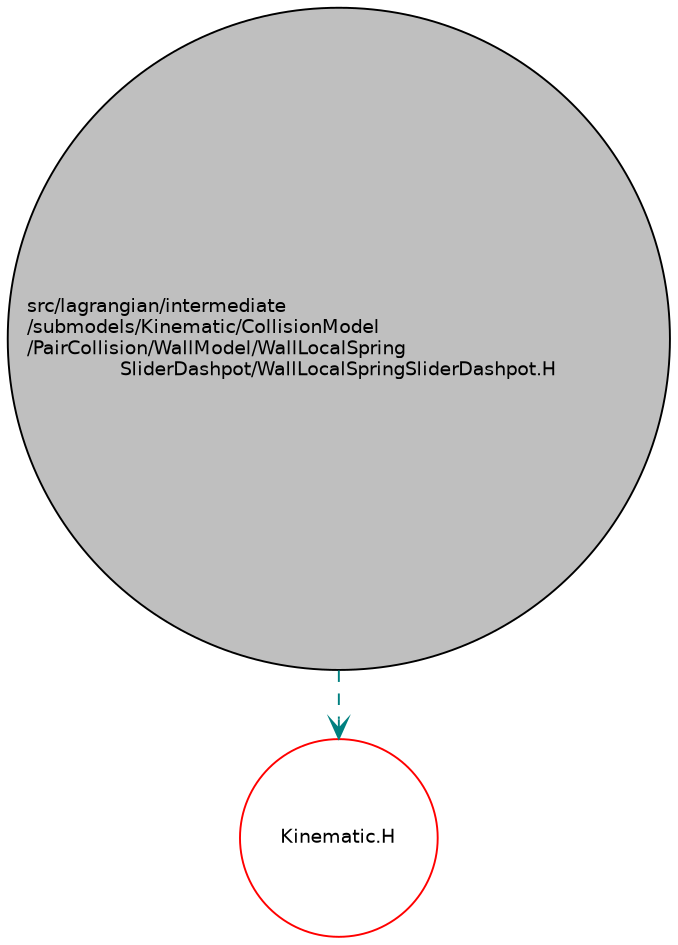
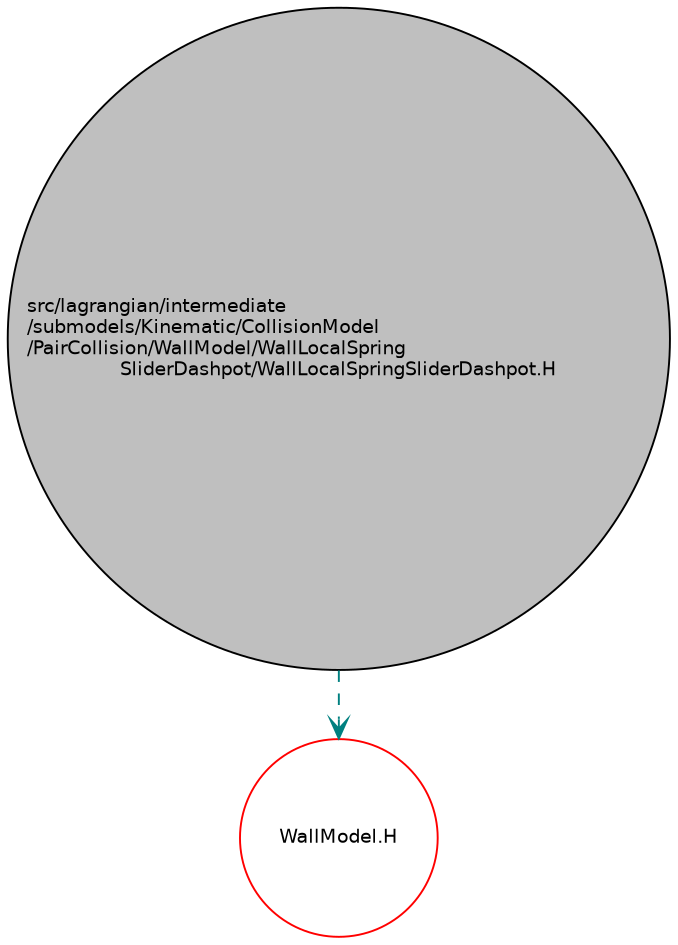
(339, 838) -> (339, 838)
